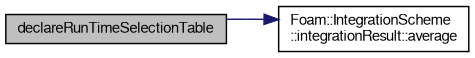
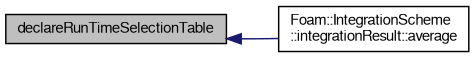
(245, 19) -> (260, 39)
